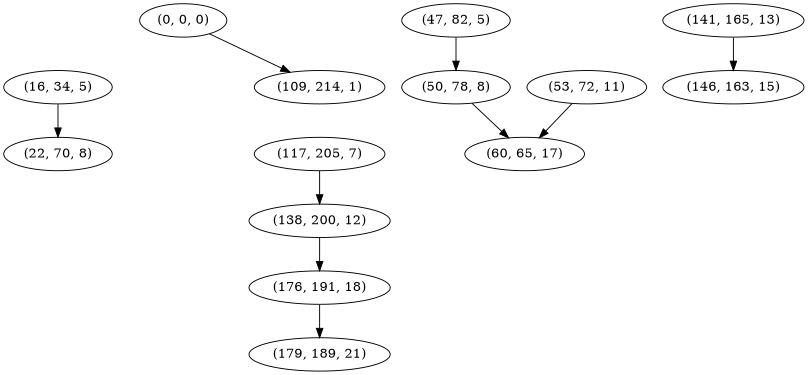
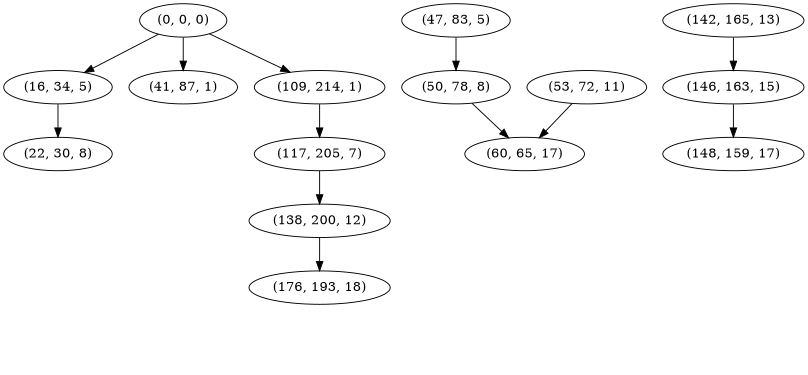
(456, 20) -> (456, 20)
(733, 20) -> (733, 20)
none -> (126, 51)
none -> (183, 87)
none -> (320, 116)
(58, 154) -> (58, 154)
none -> (733, 154)
(320, 288) -> (320, 288)
(320, 354) -> none
